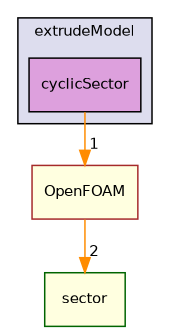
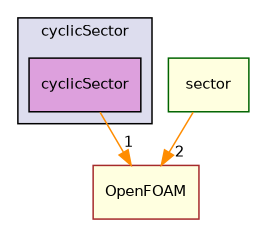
(85, 32) -> (85, 32)
(85, 239) -> (181, 132)
